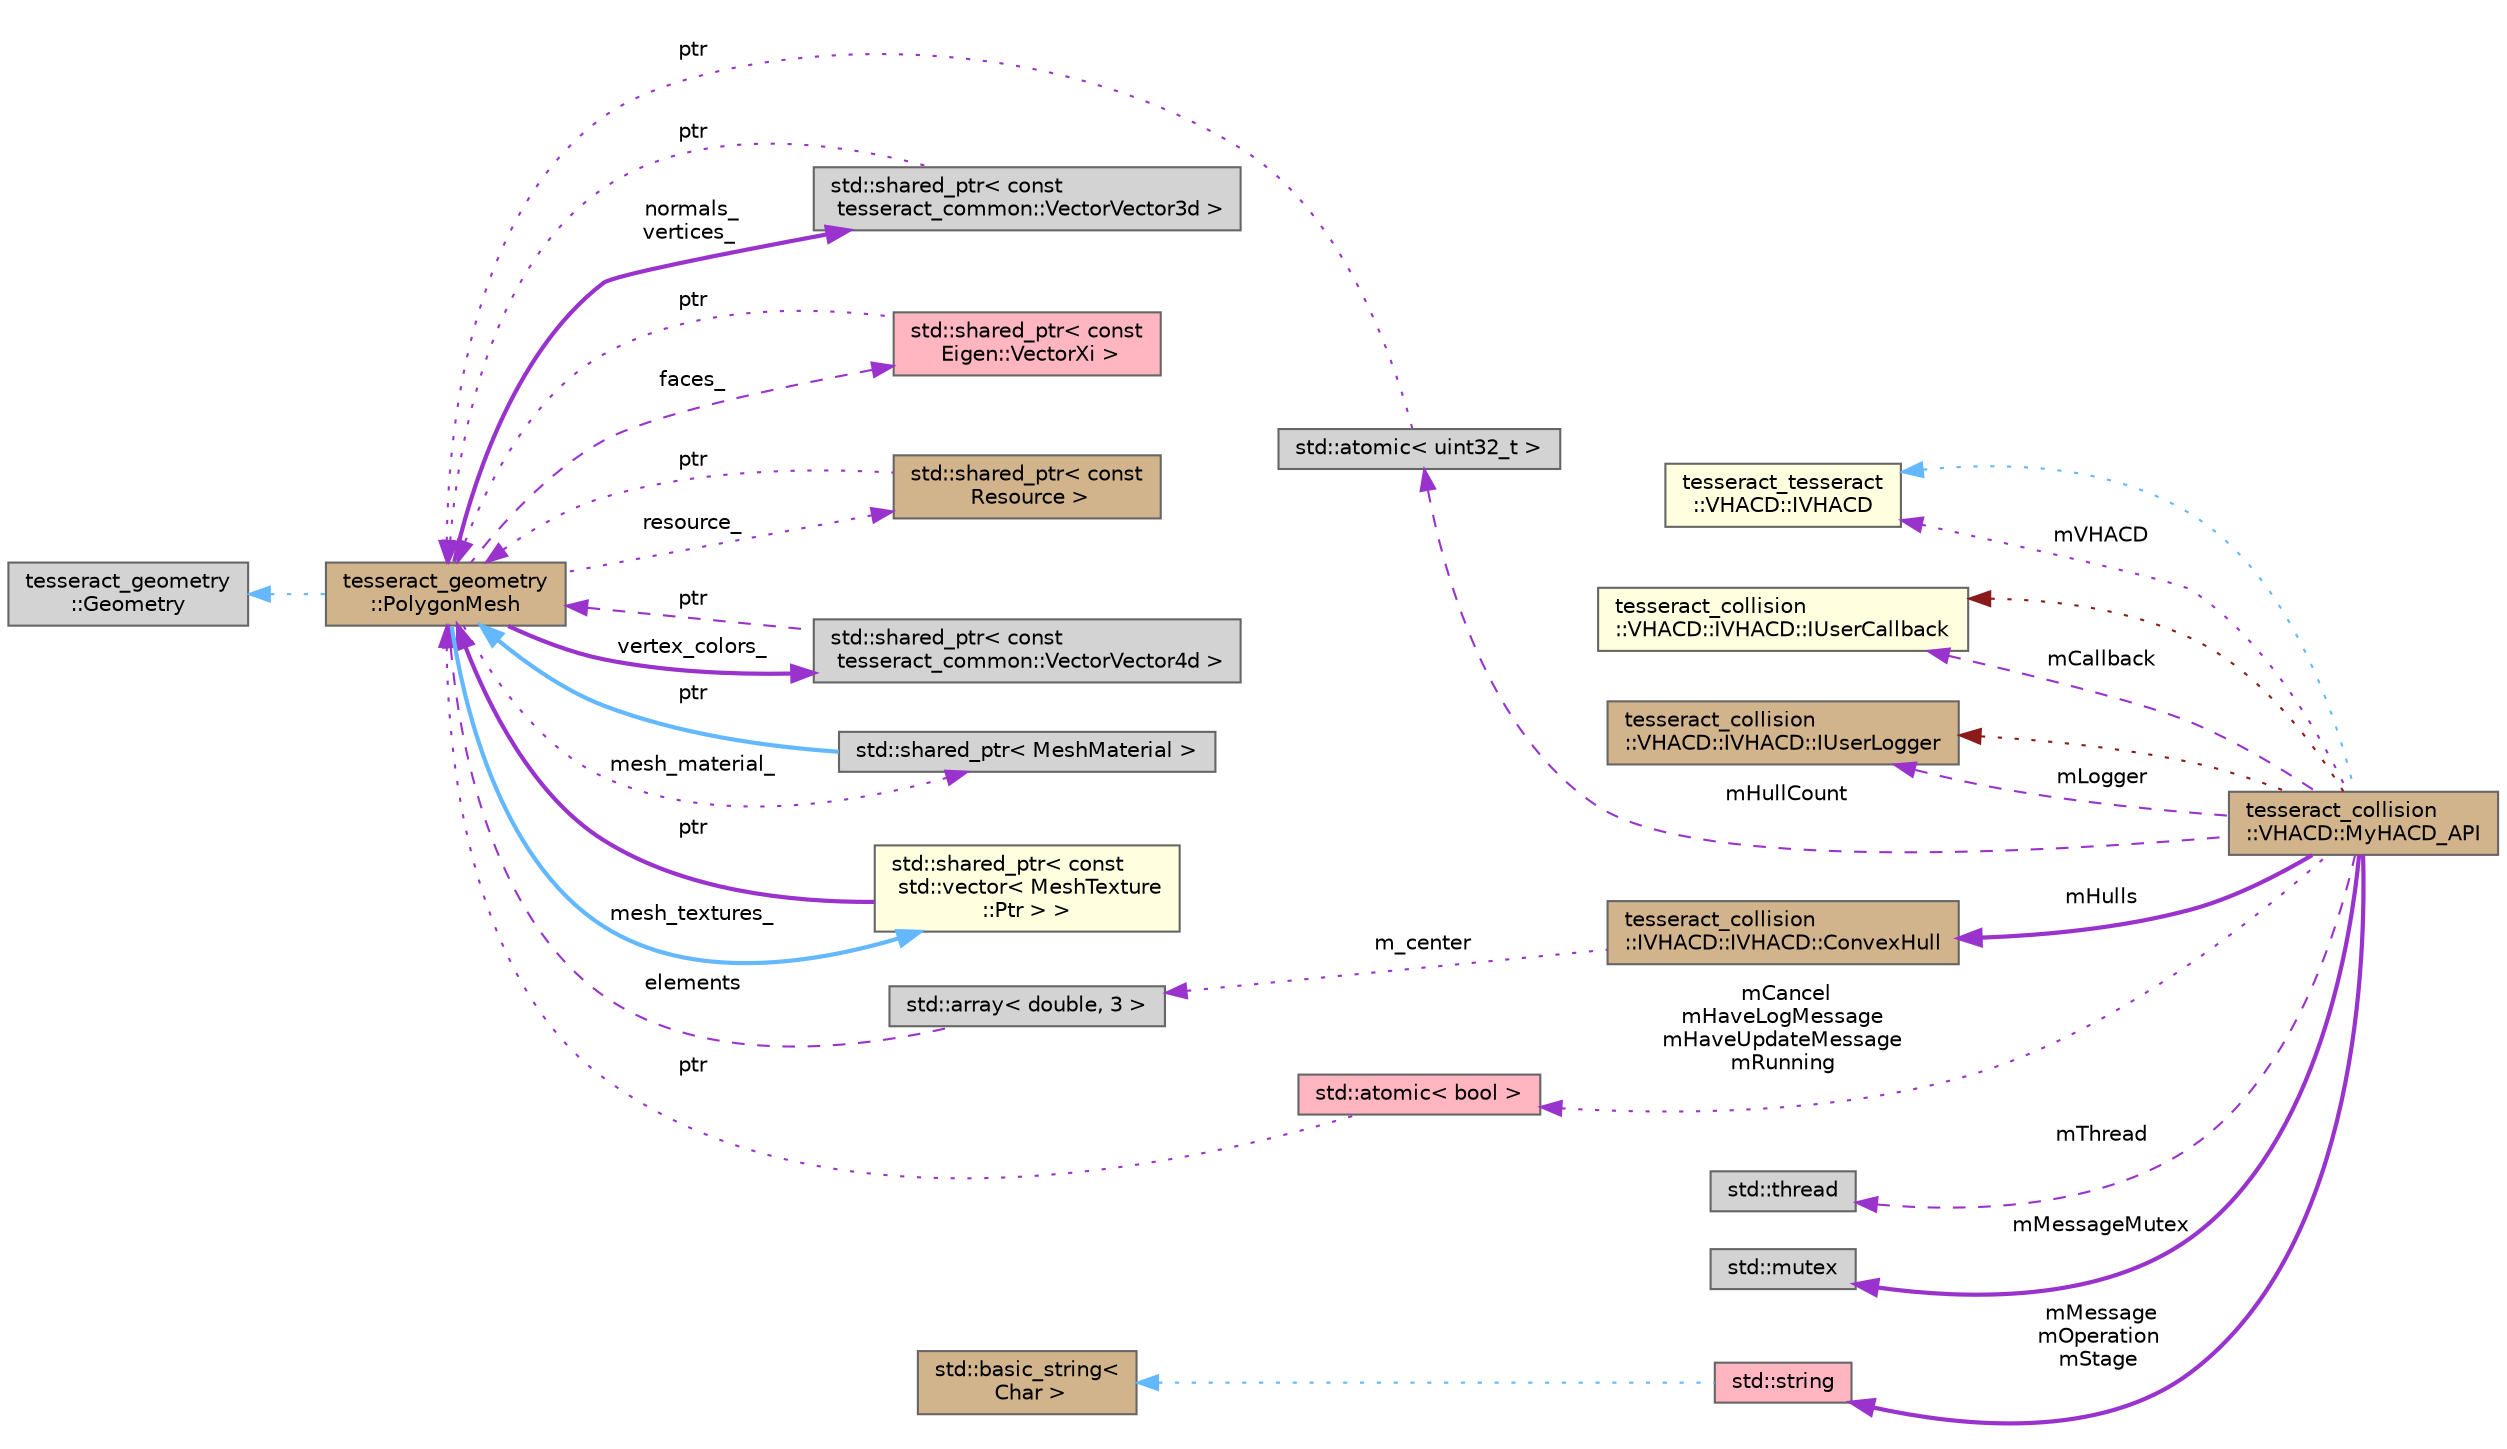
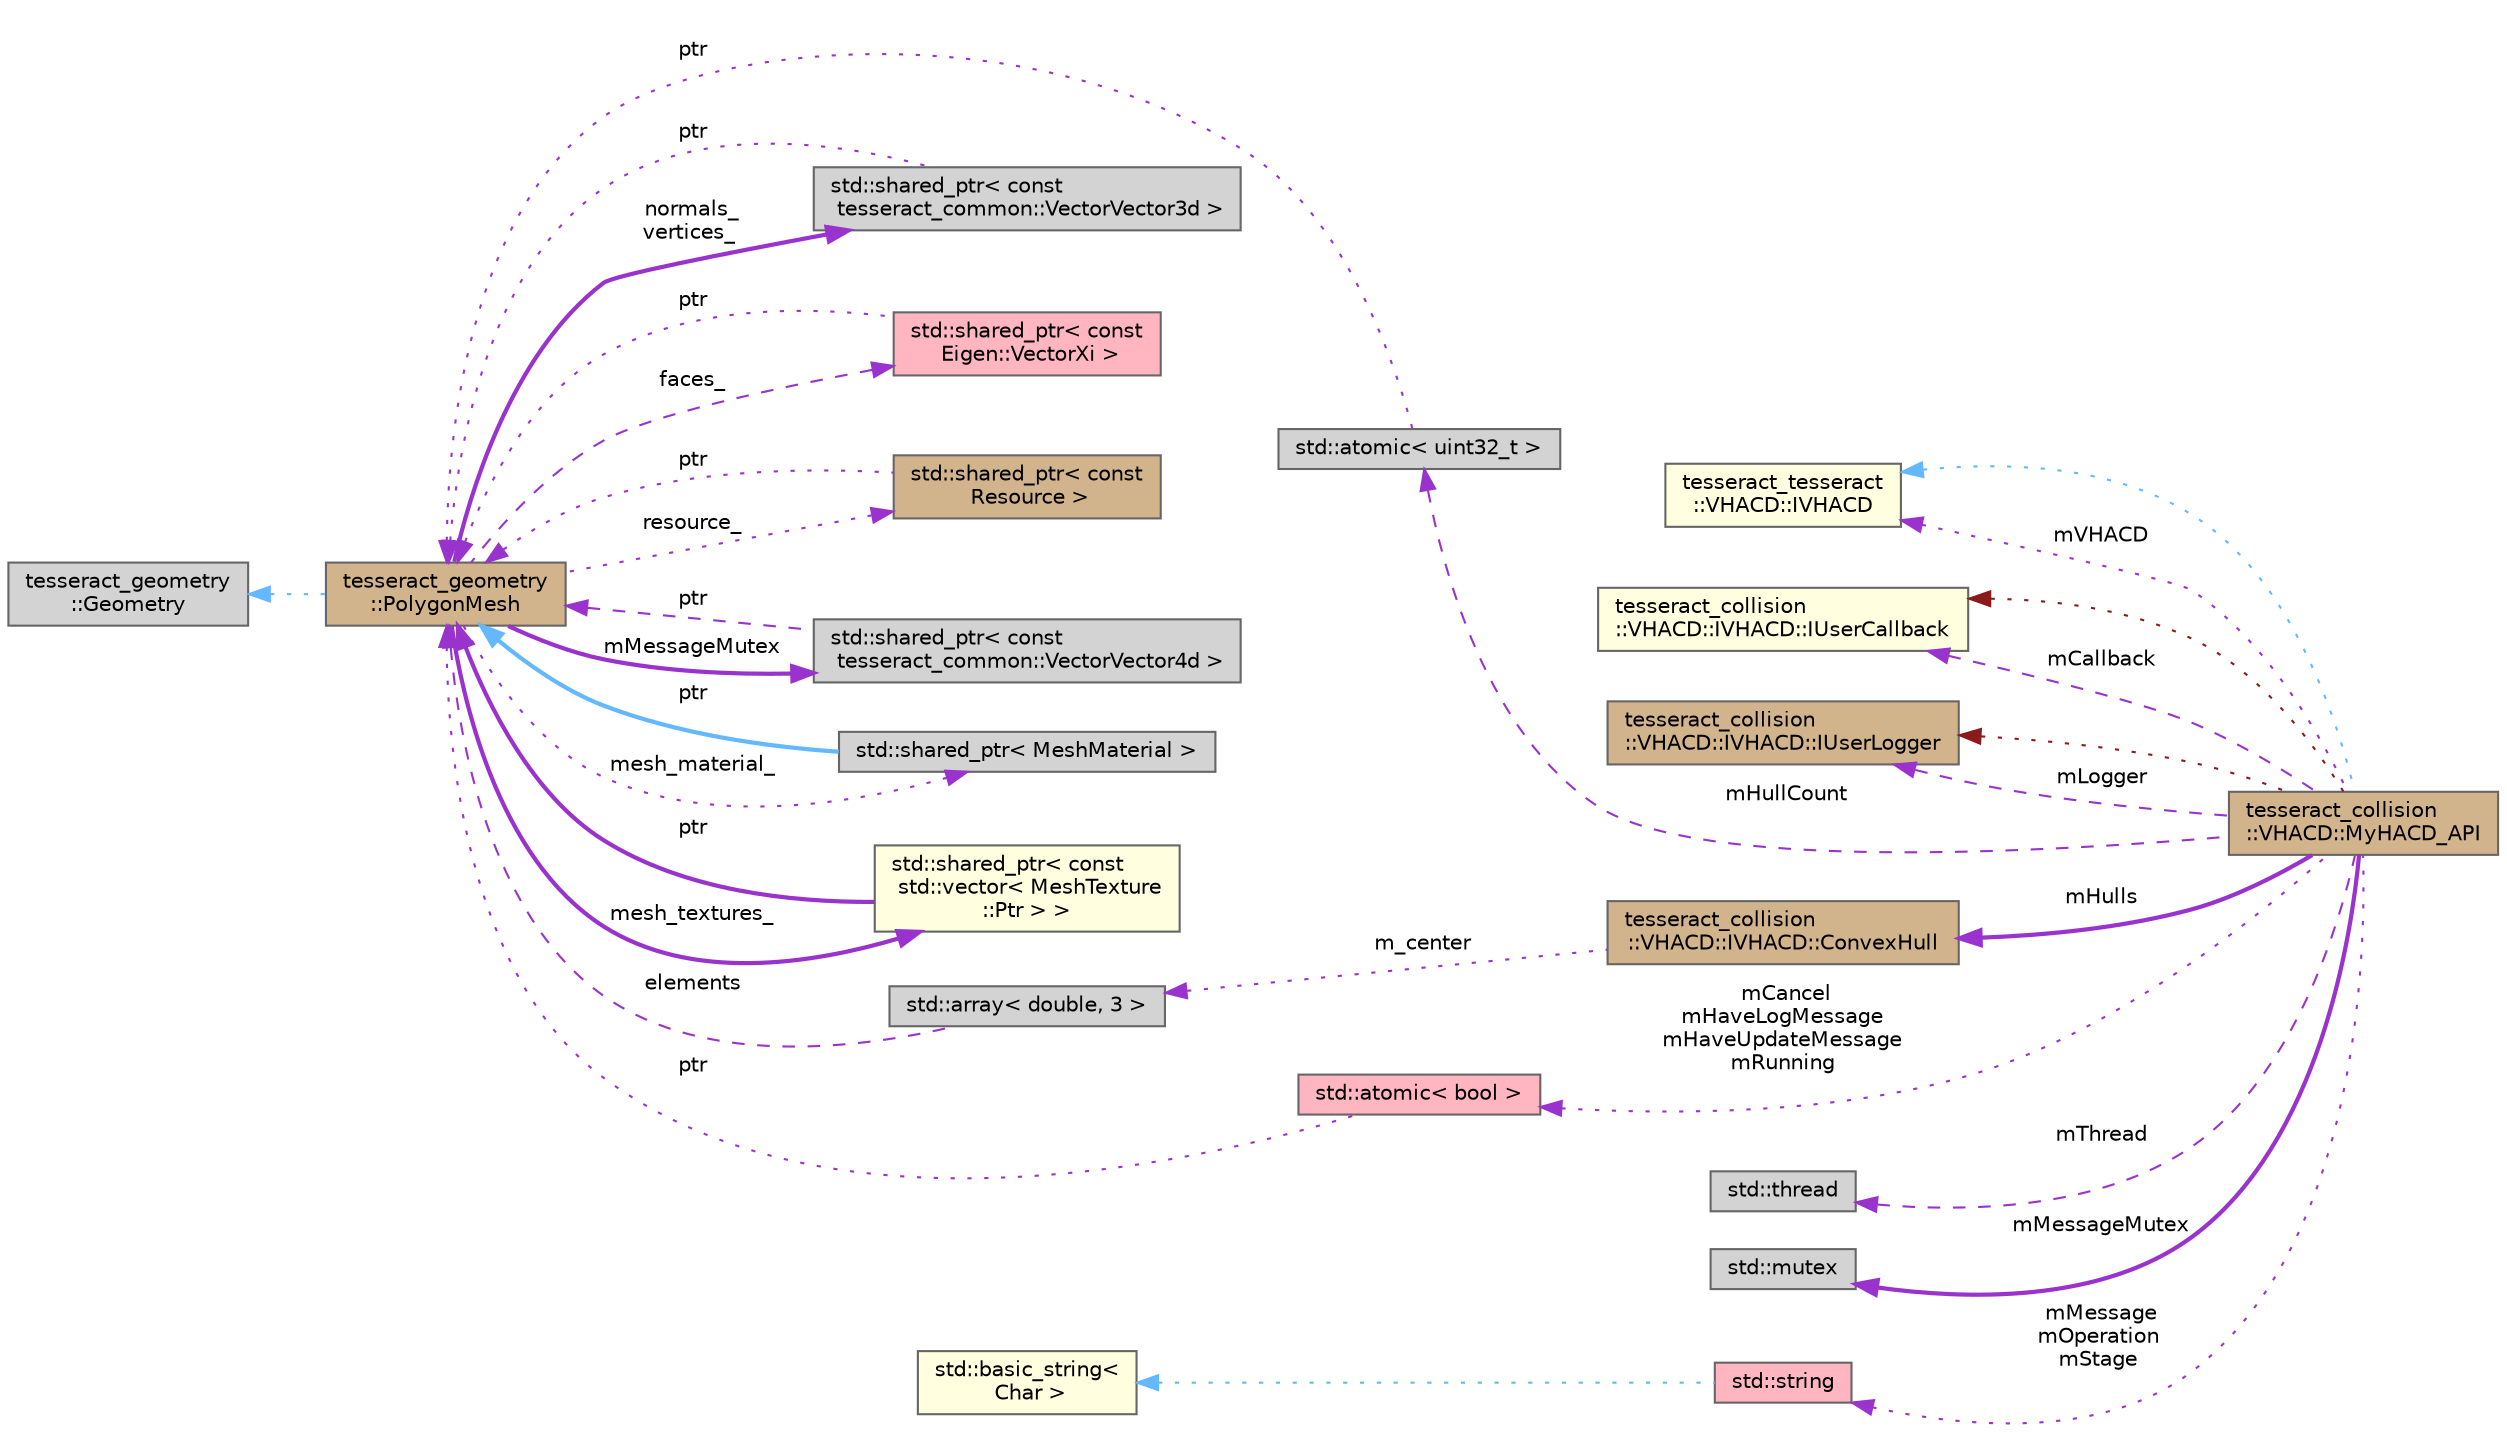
(690, 648) -> (690, 648)
(587, 913) -> (587, 913)
(1783, 933) -> (1783, 933)
(2268, 1285) -> (2268, 1285)
(1027, 1383) -> (1027, 1383)
